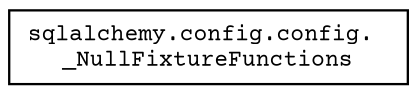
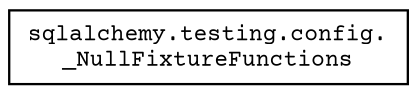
(209, 47) -> (209, 47)
